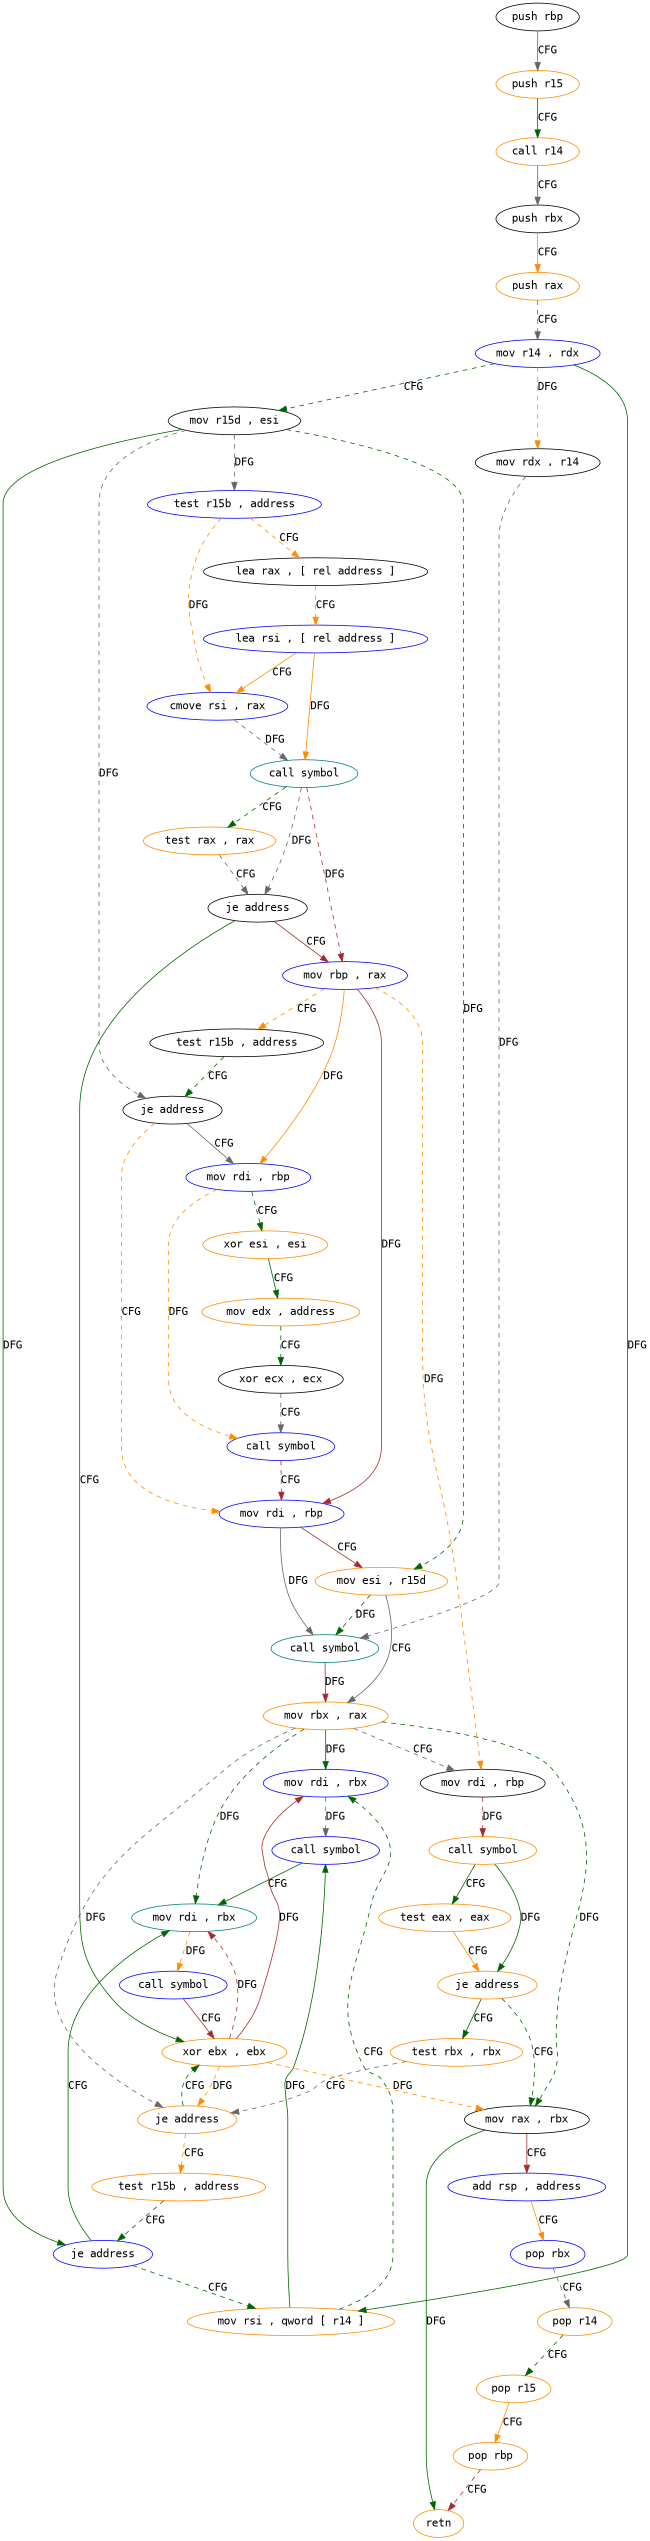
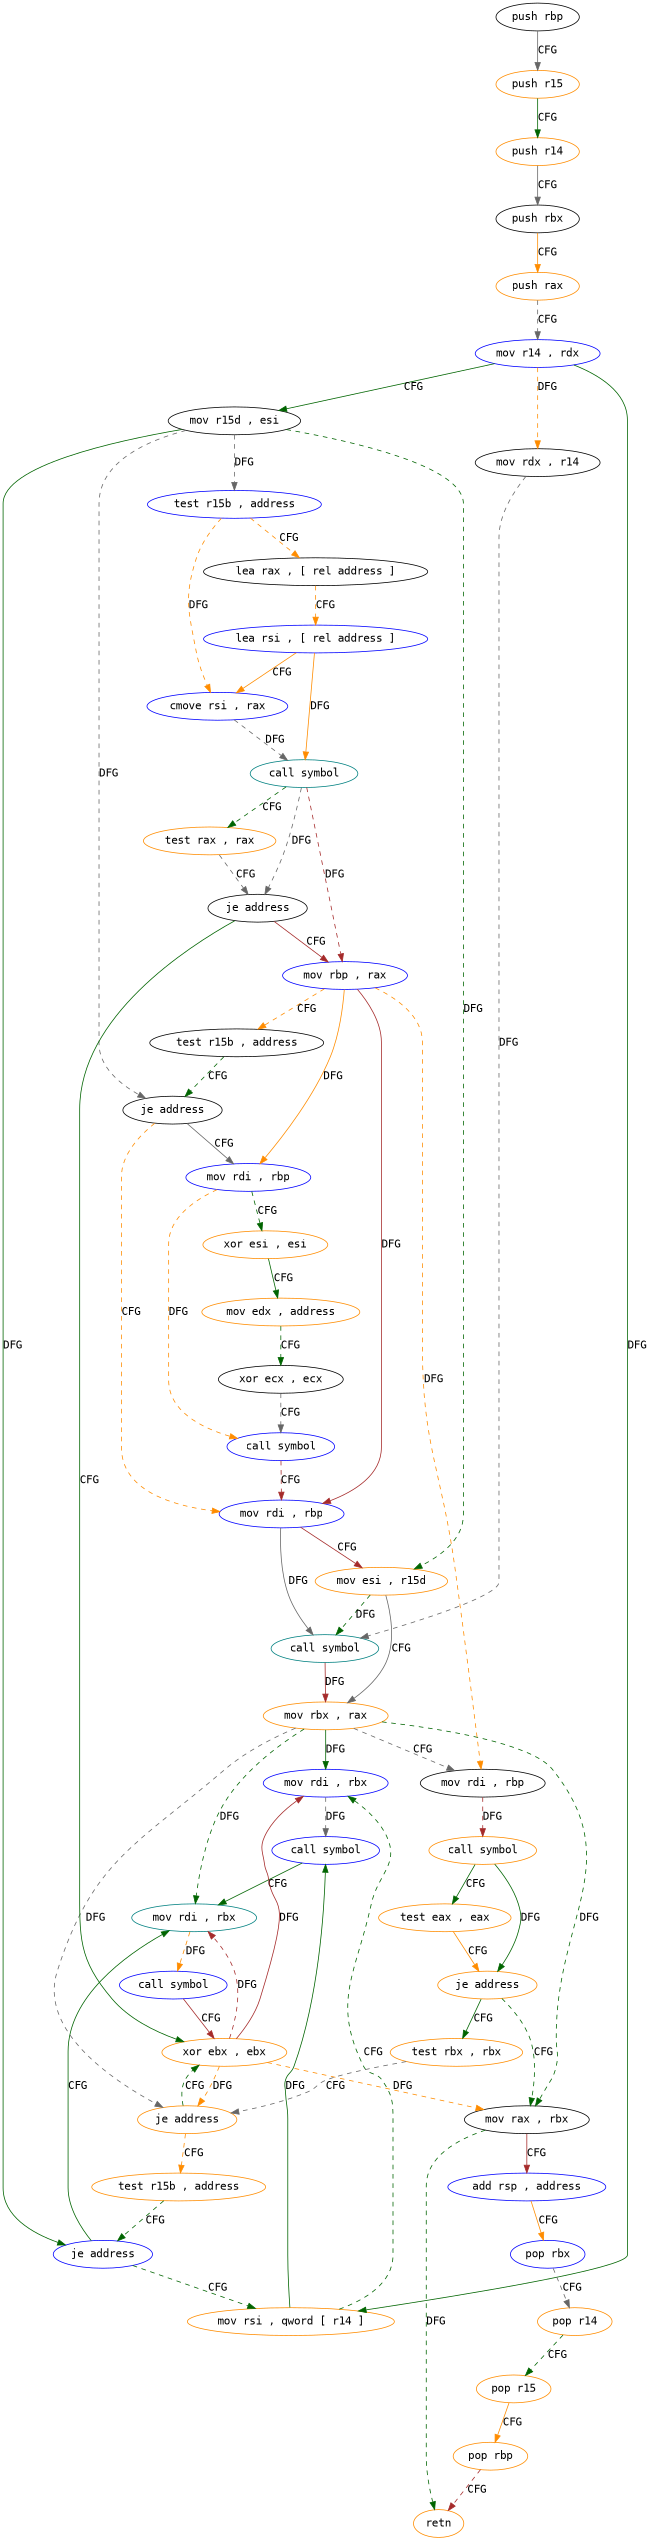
(538, 152) -> (538, 152)
(391, 386) -> (391, 386)
(426, 2291) -> (426, 2291)
